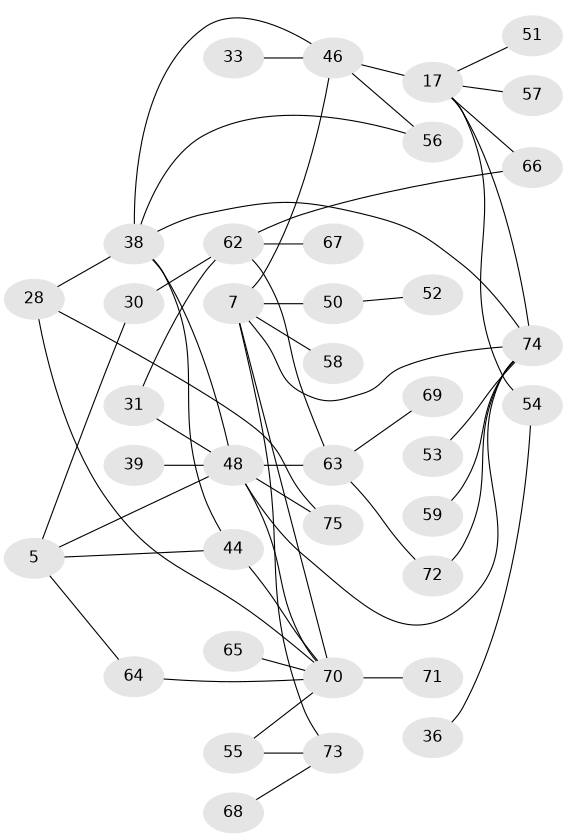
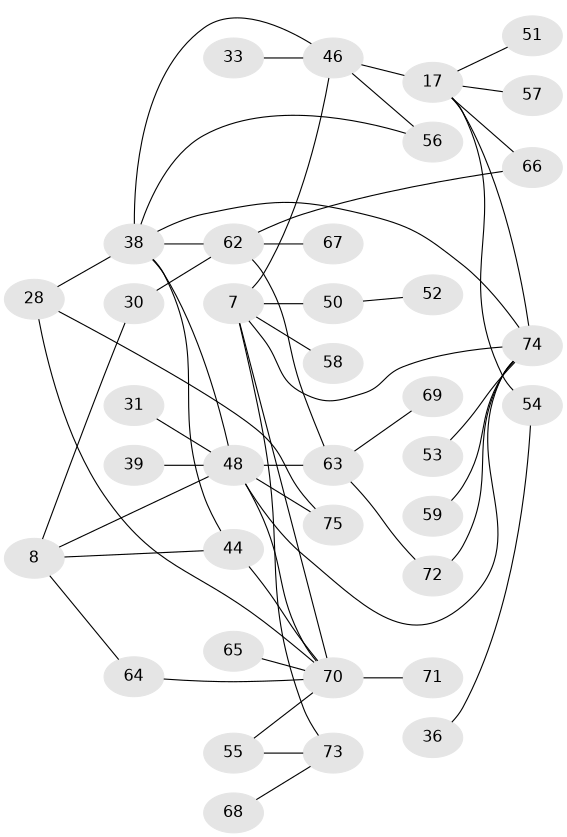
(173, 324) -> (184, 244)
(34, 558) -> (34, 558)
